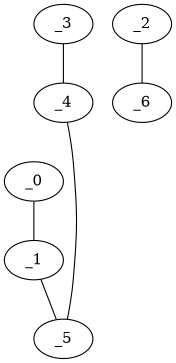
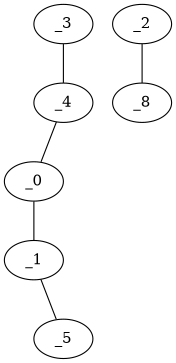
(142, 103) -> (142, 103)
(77, 221) -> (49, 142)
